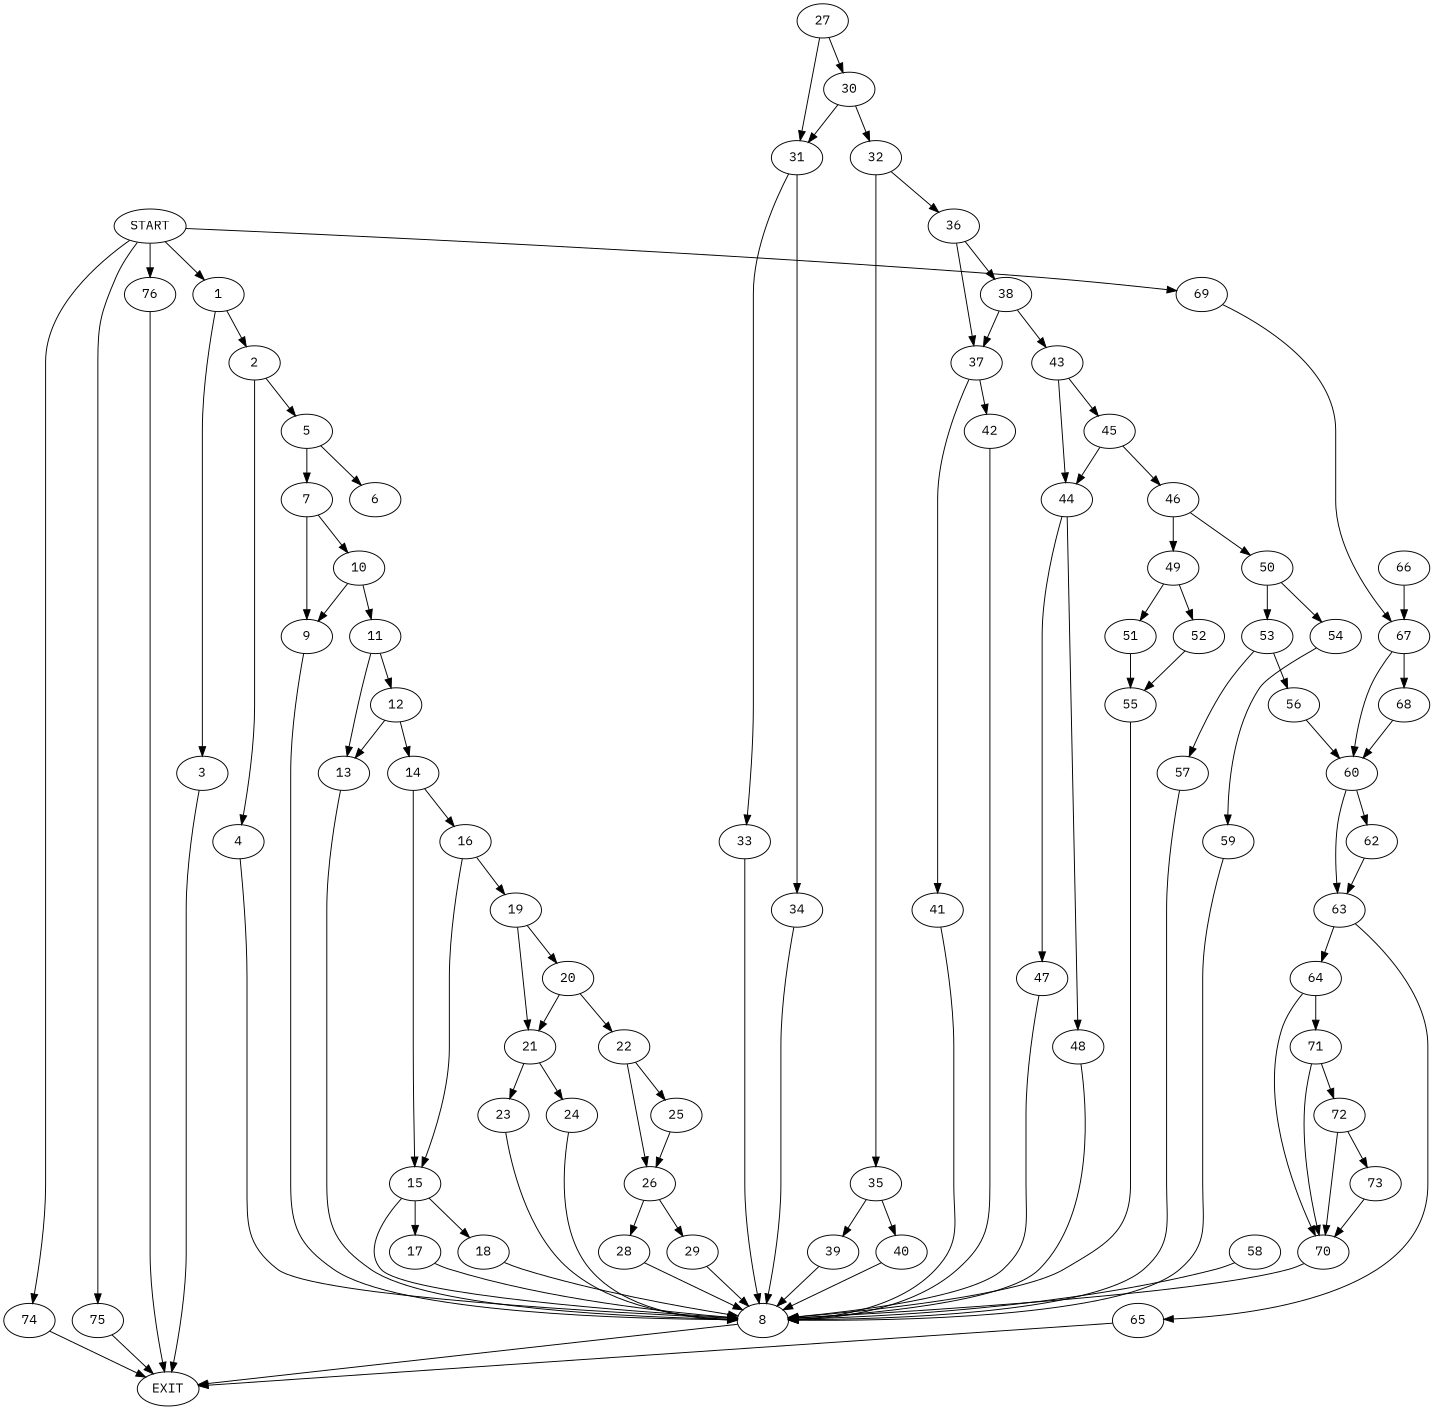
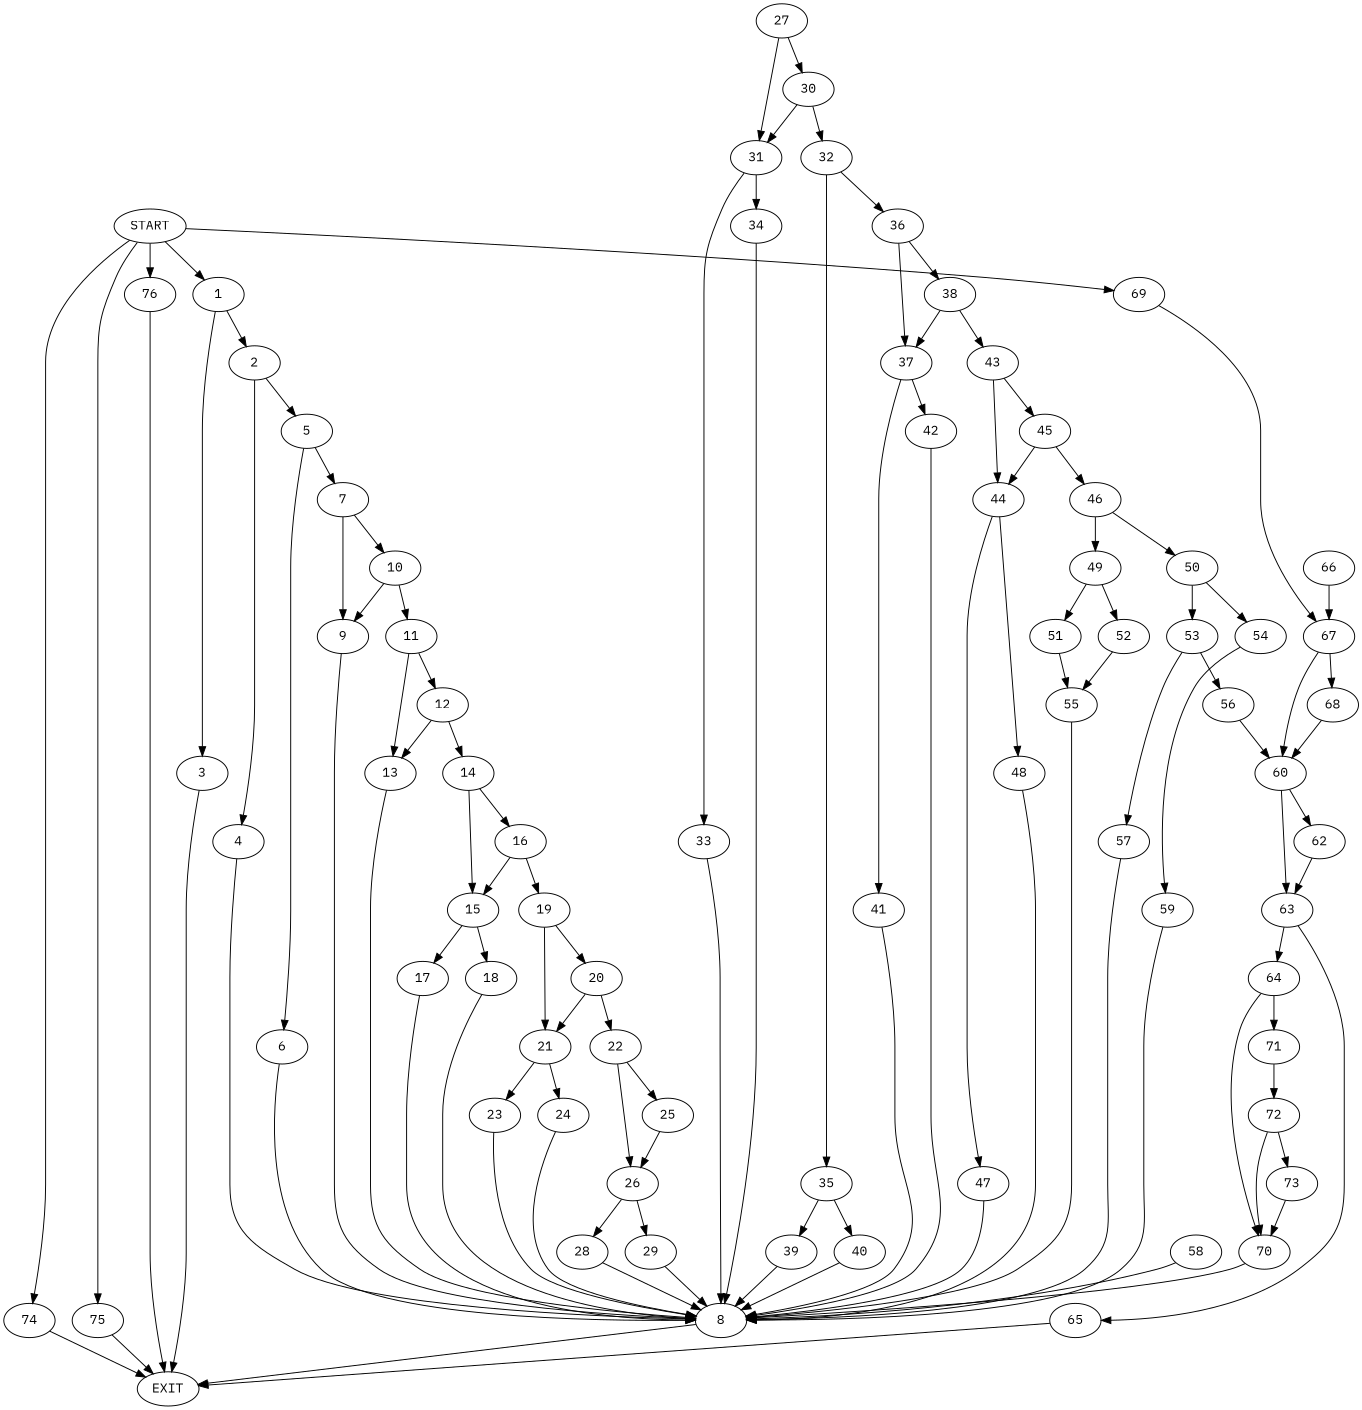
(1305, 1145) -> none
(513, 1299) -> (325, 1271)
